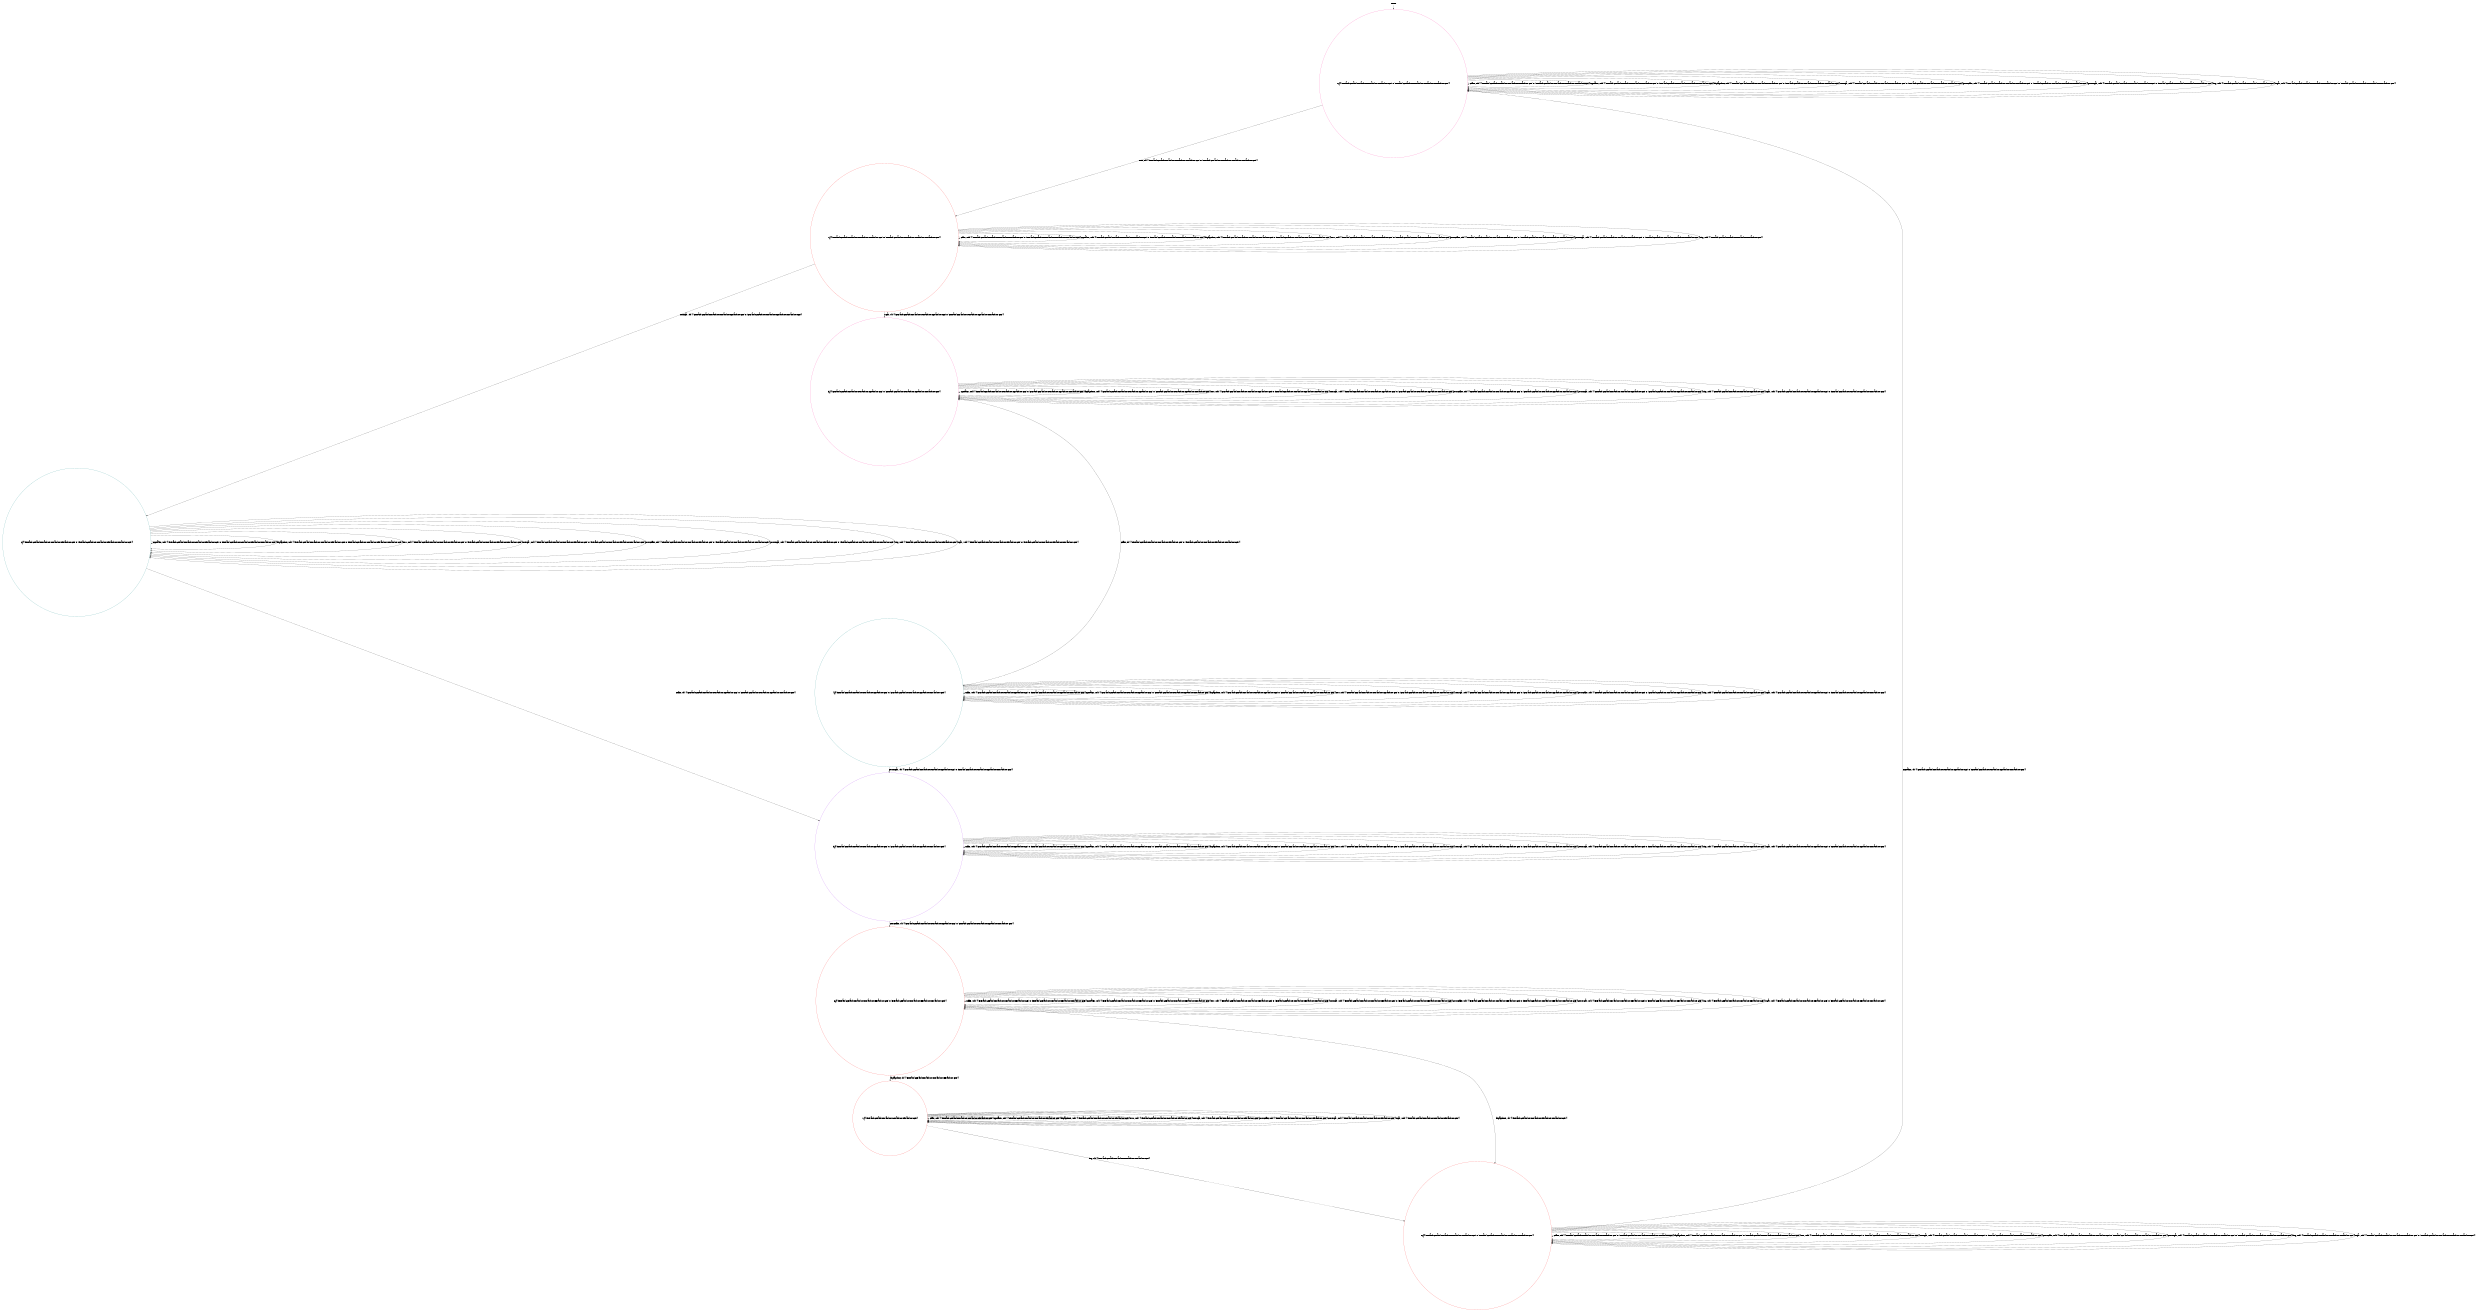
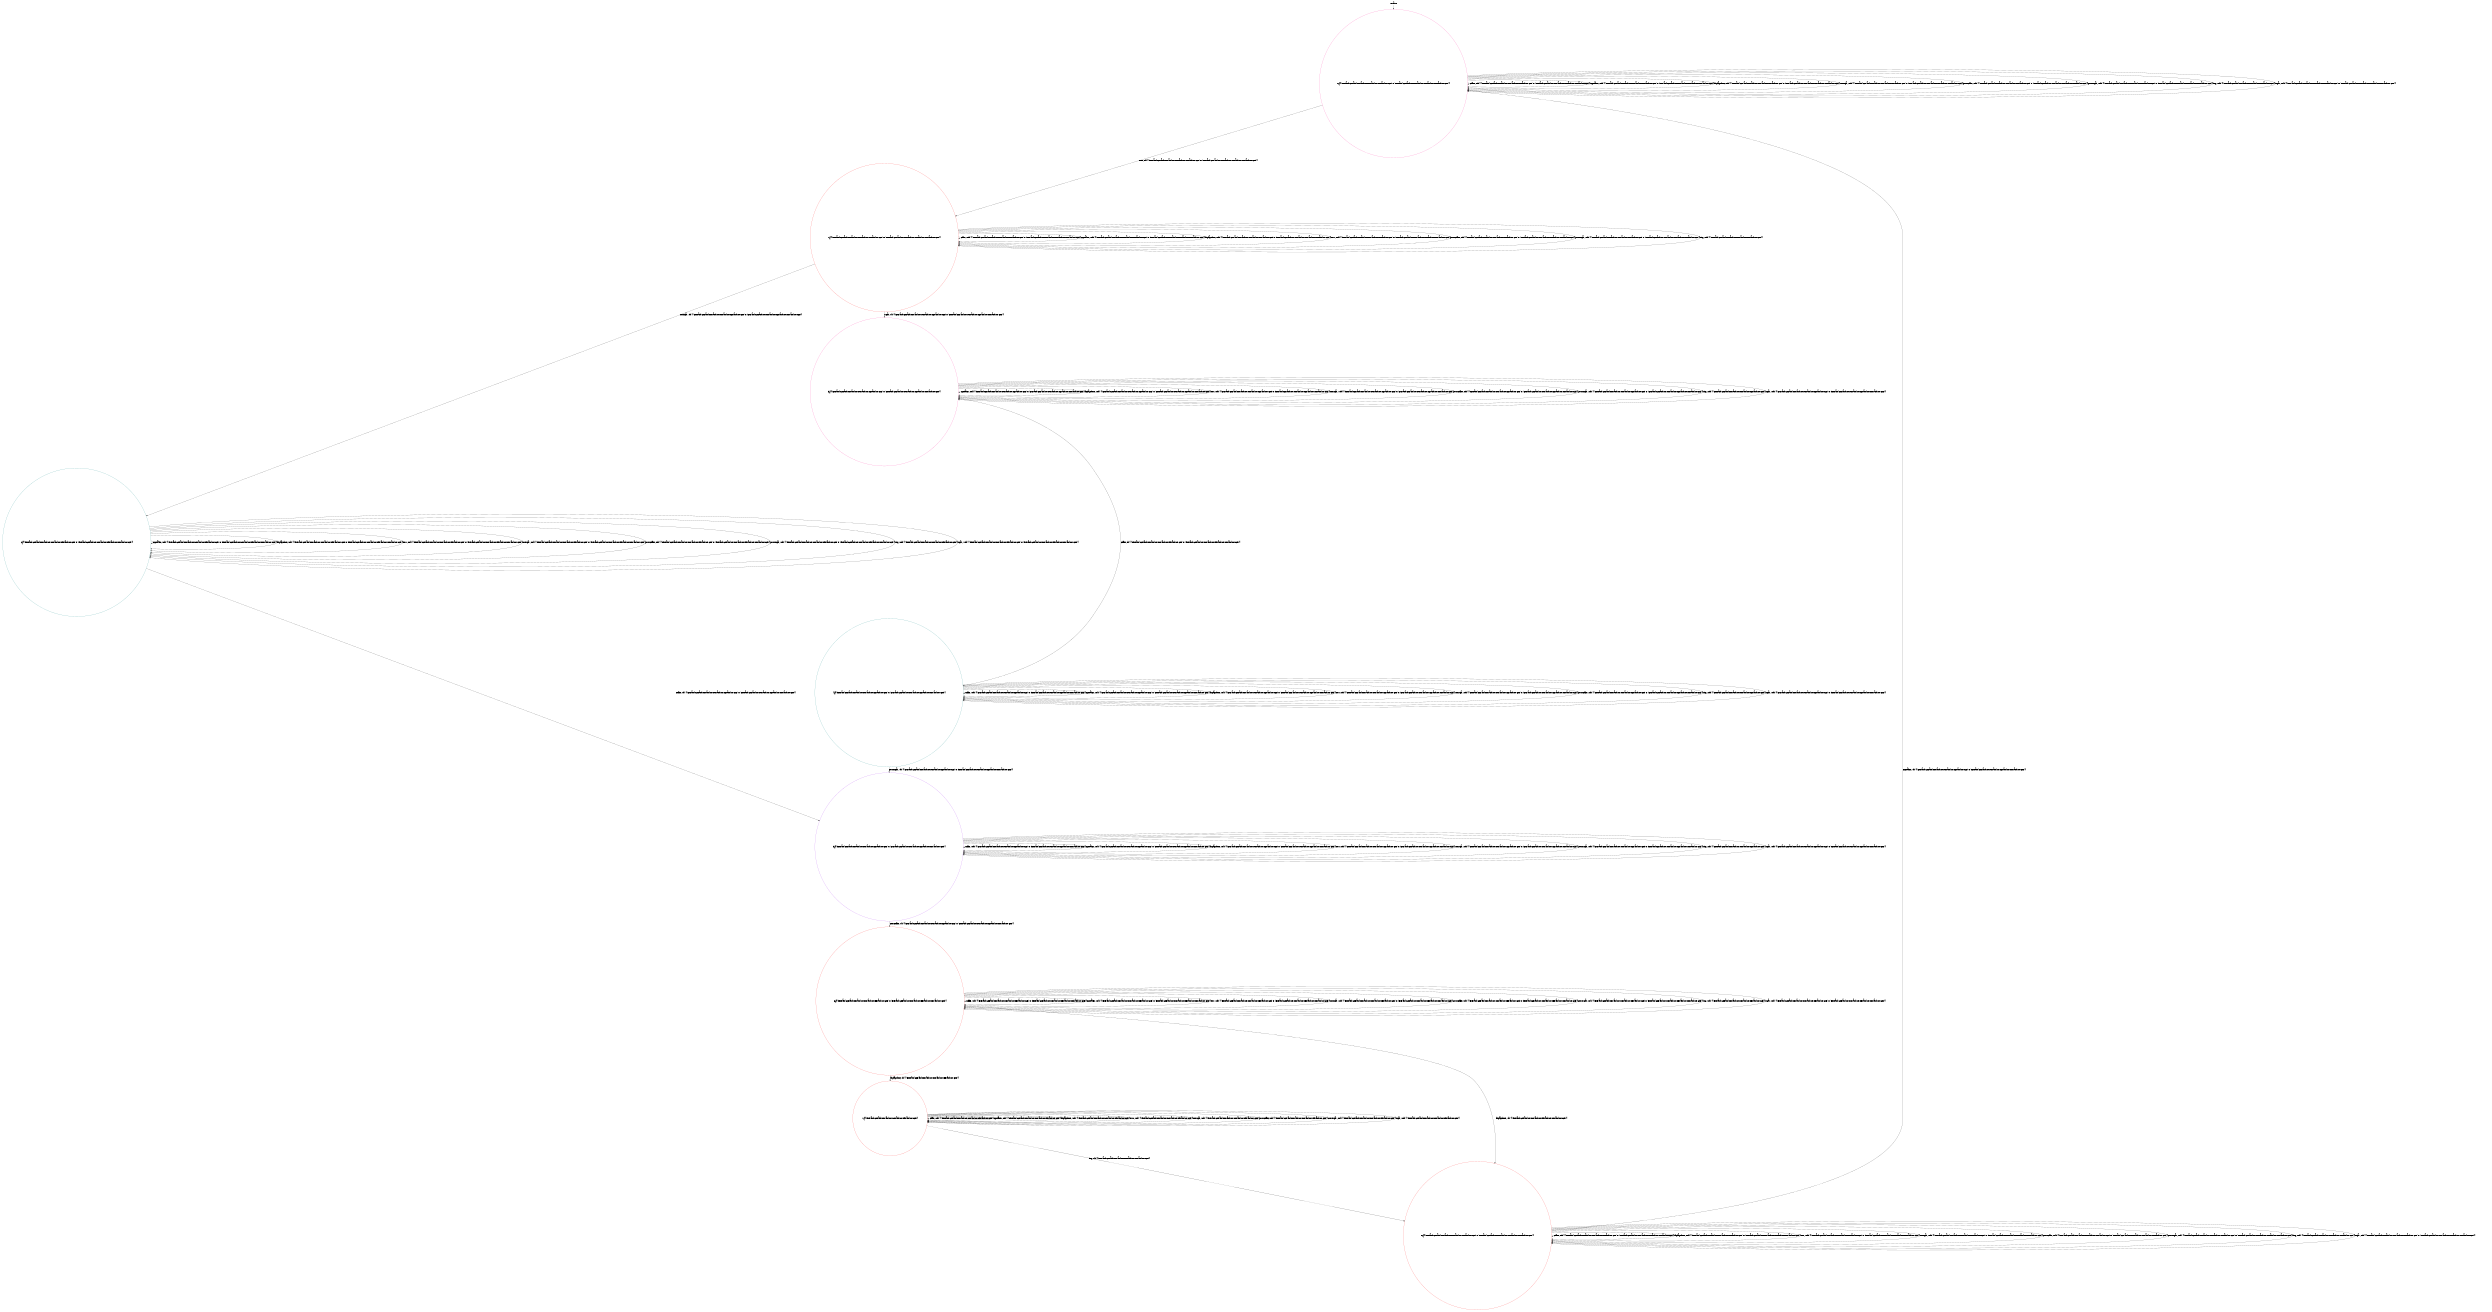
(1394, 4) -> (1394, 4)
